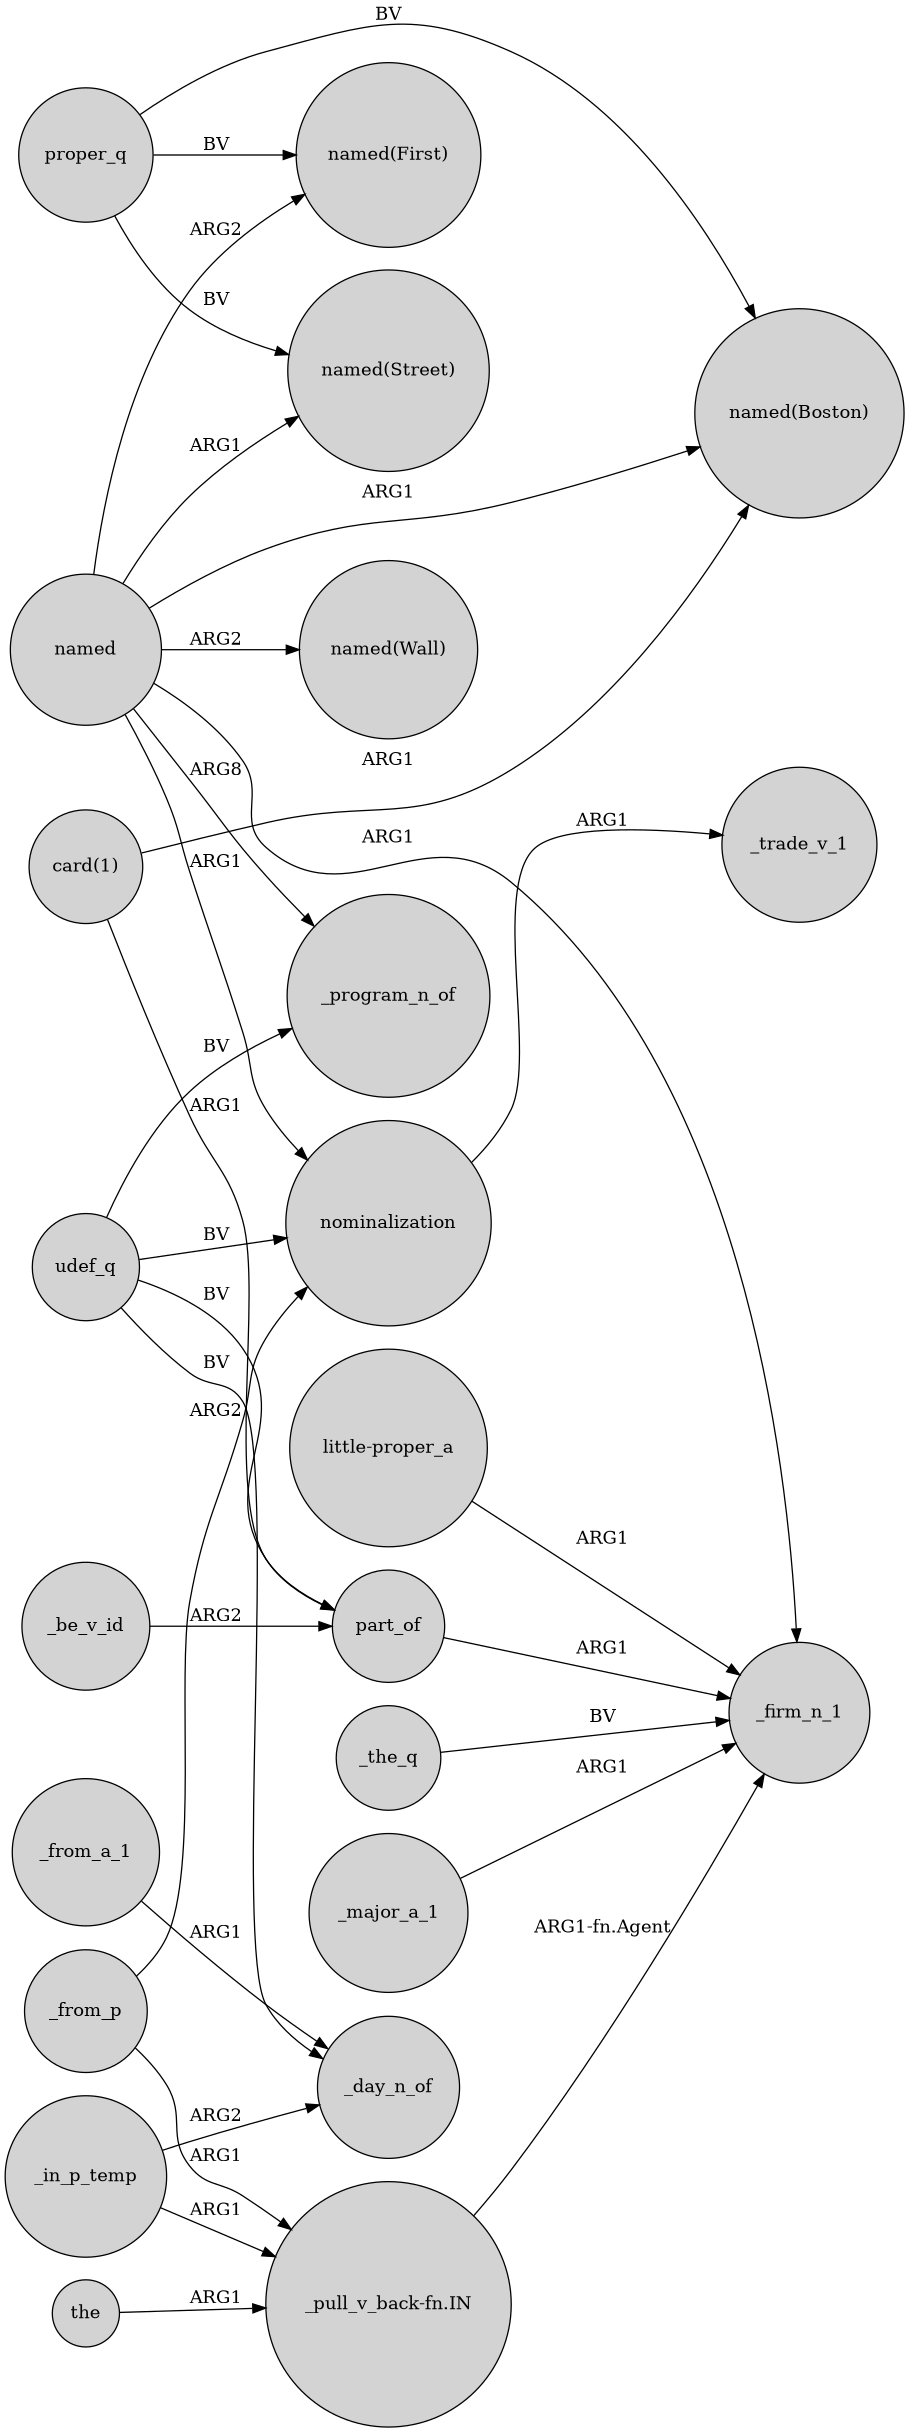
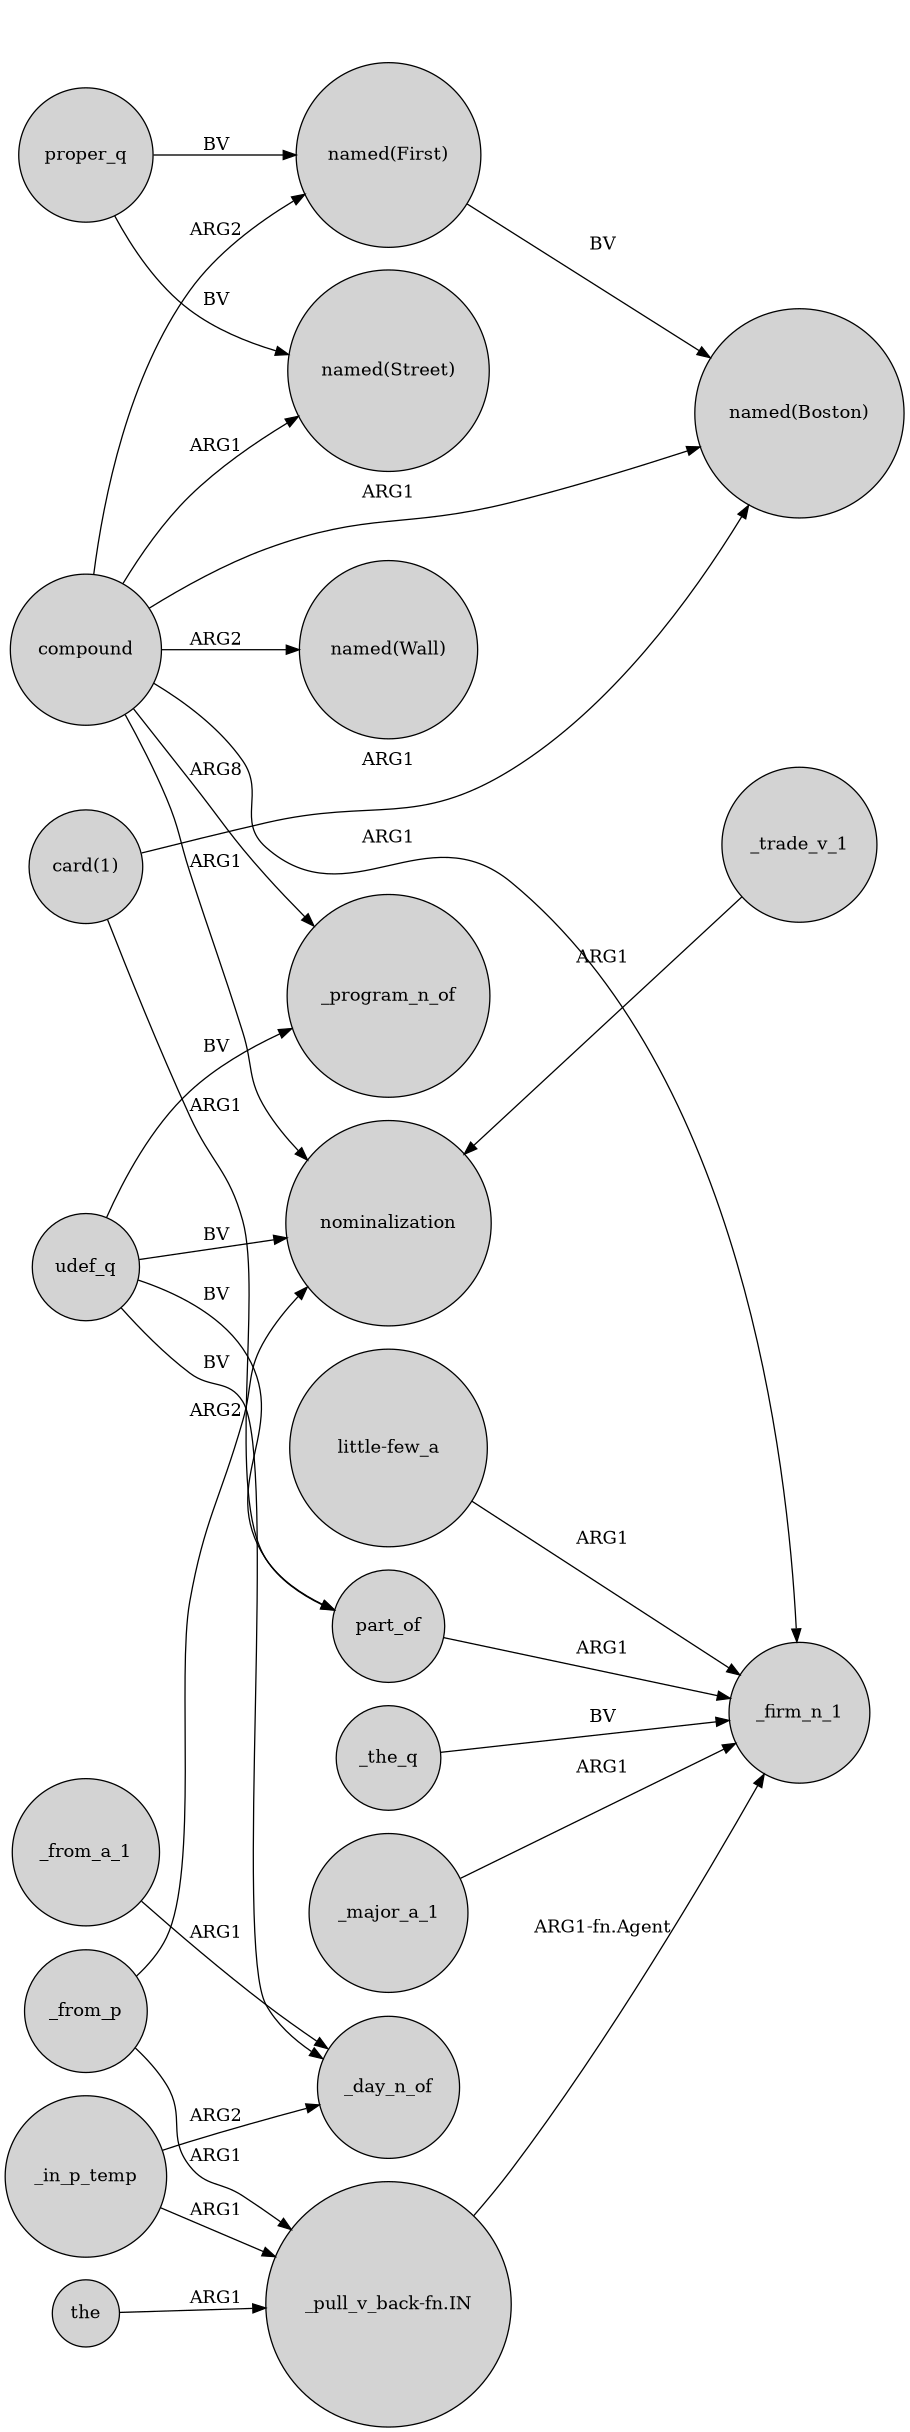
(493, 44) -> (583, 277)
(86, 650) -> (86, 650)
(515, 921) -> (608, 1021)
(389, 1448) -> (389, 1448)
(86, 1626) -> none
